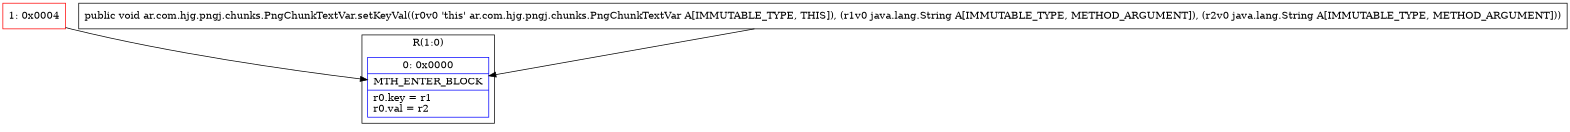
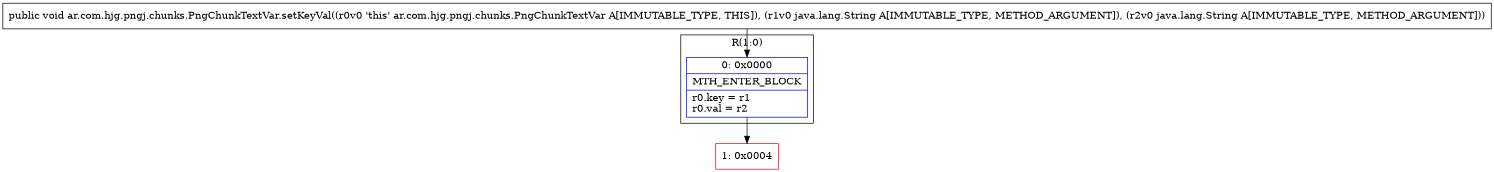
(212, 57) -> (747, 128)
